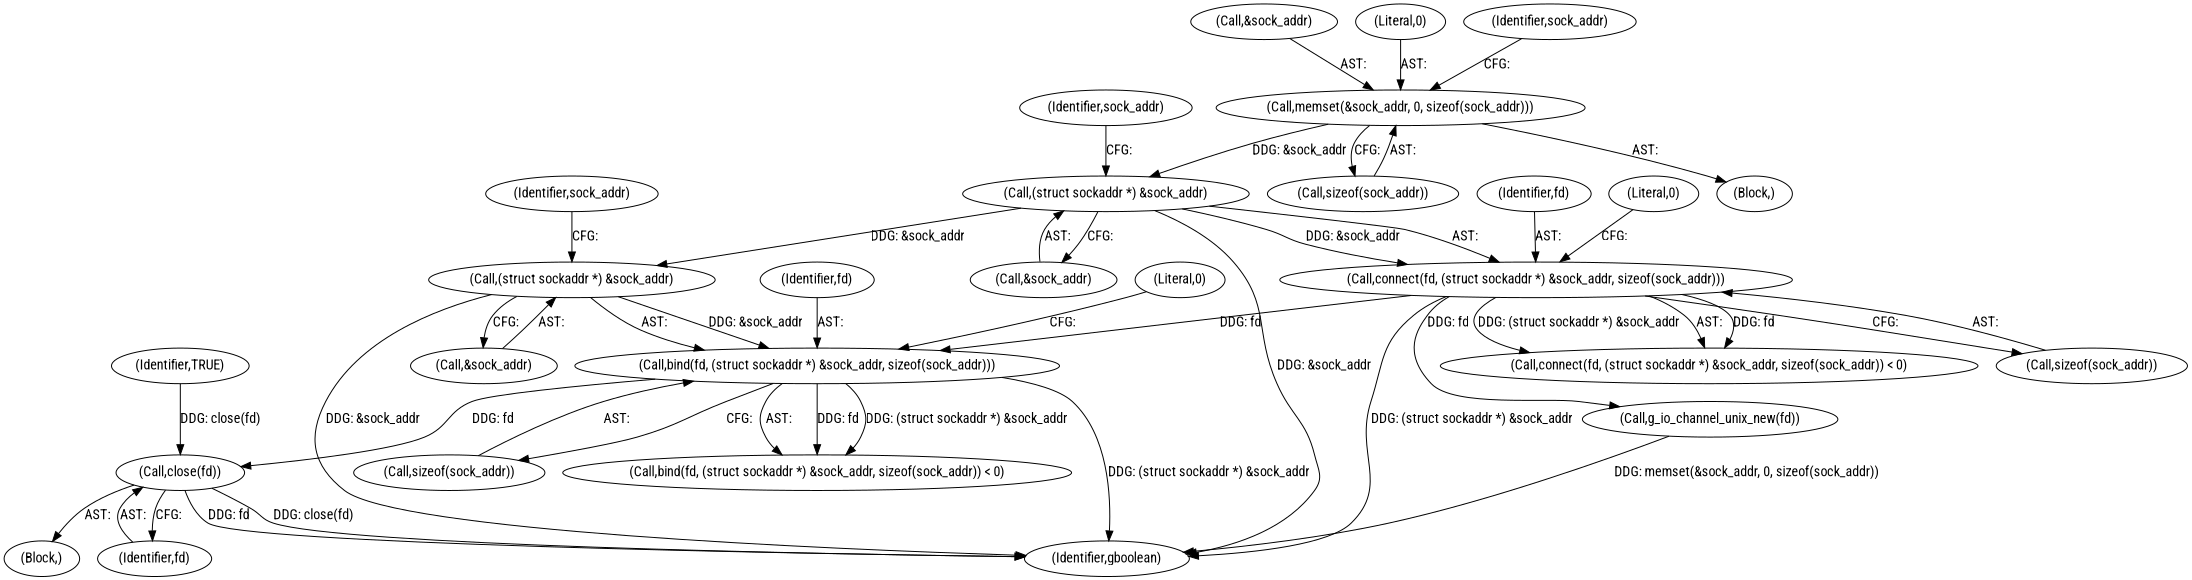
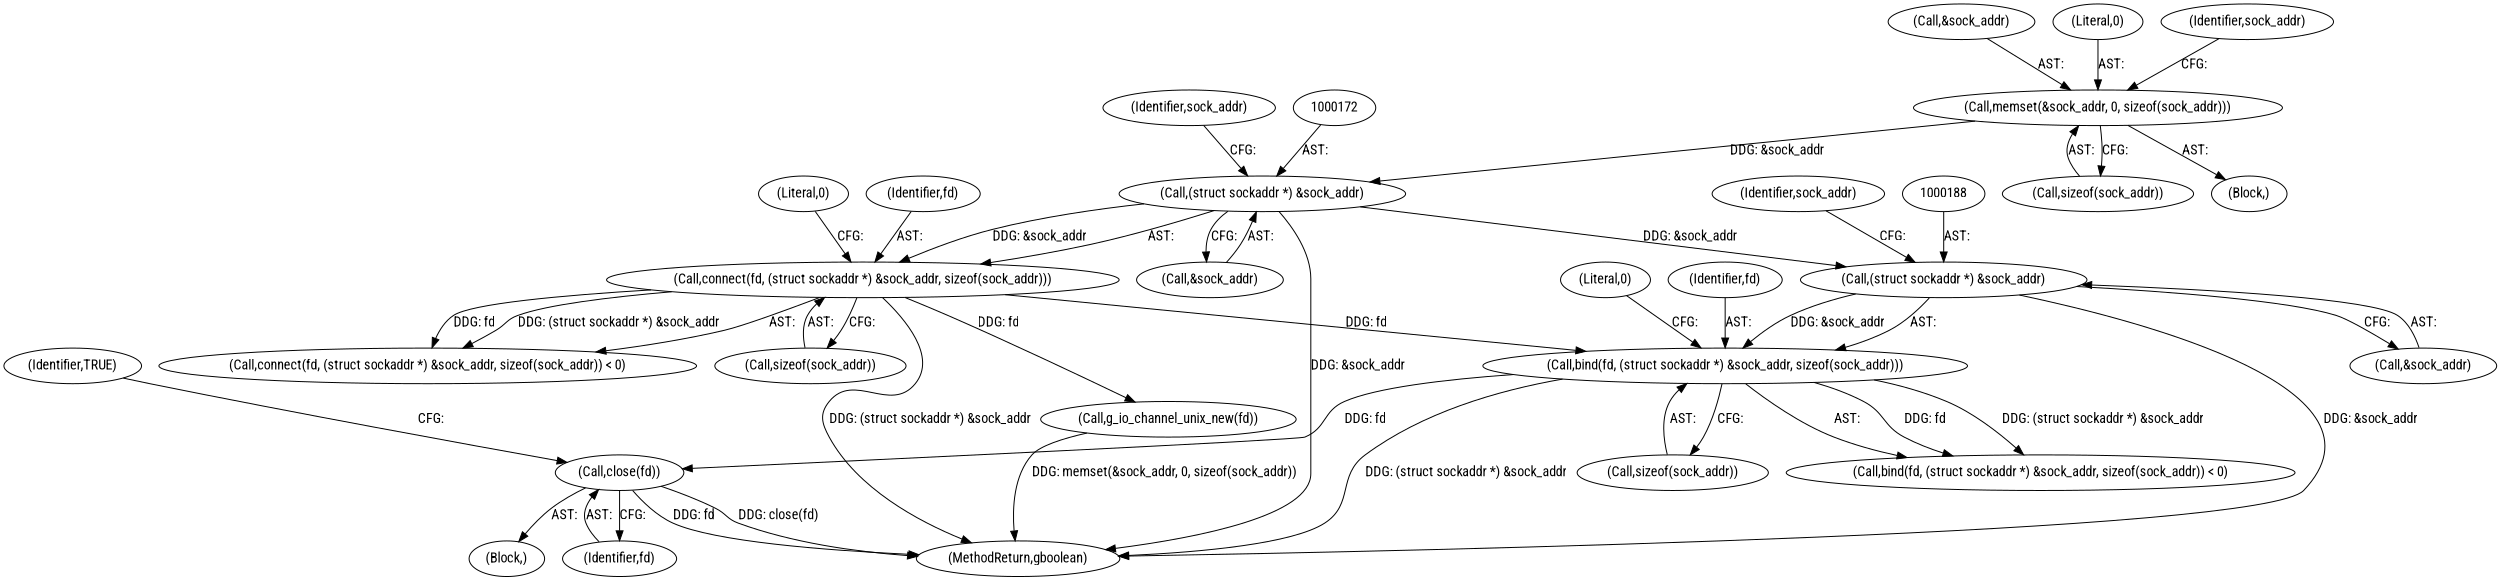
none -> (1335, 108)
none -> (1944, 194)
(221, 419) -> (433, 419)
(1107, 559) -> (1018, 559)
